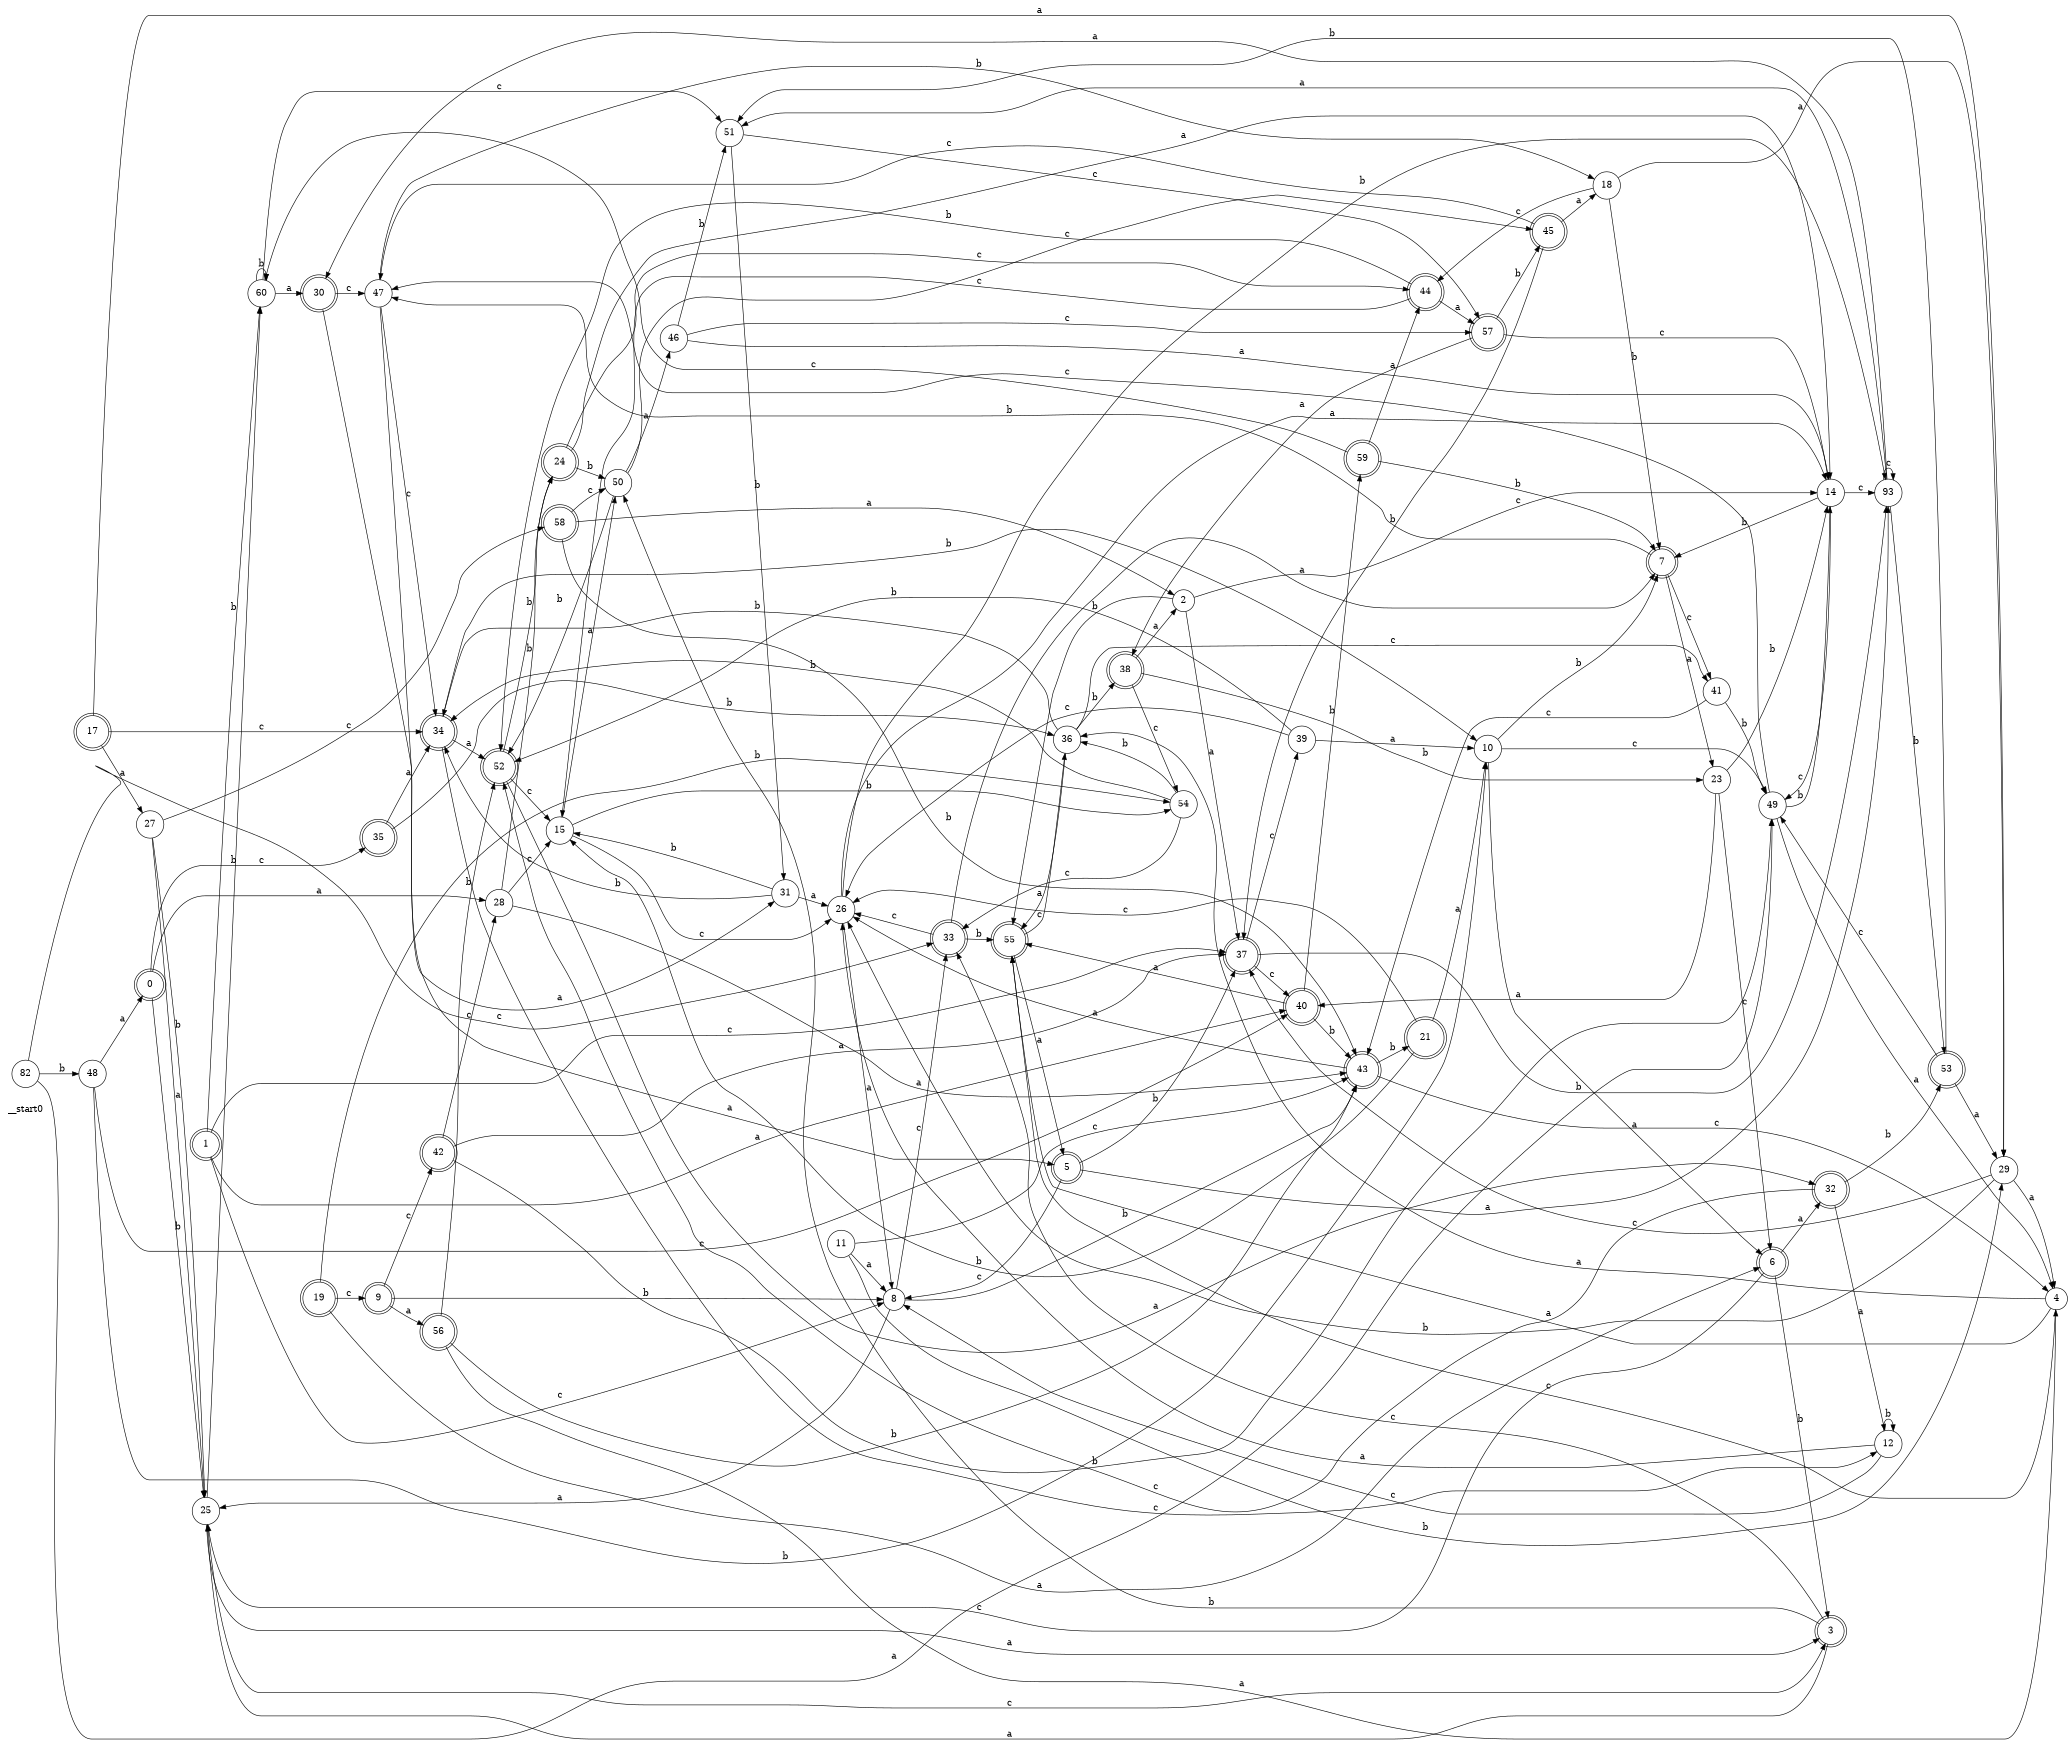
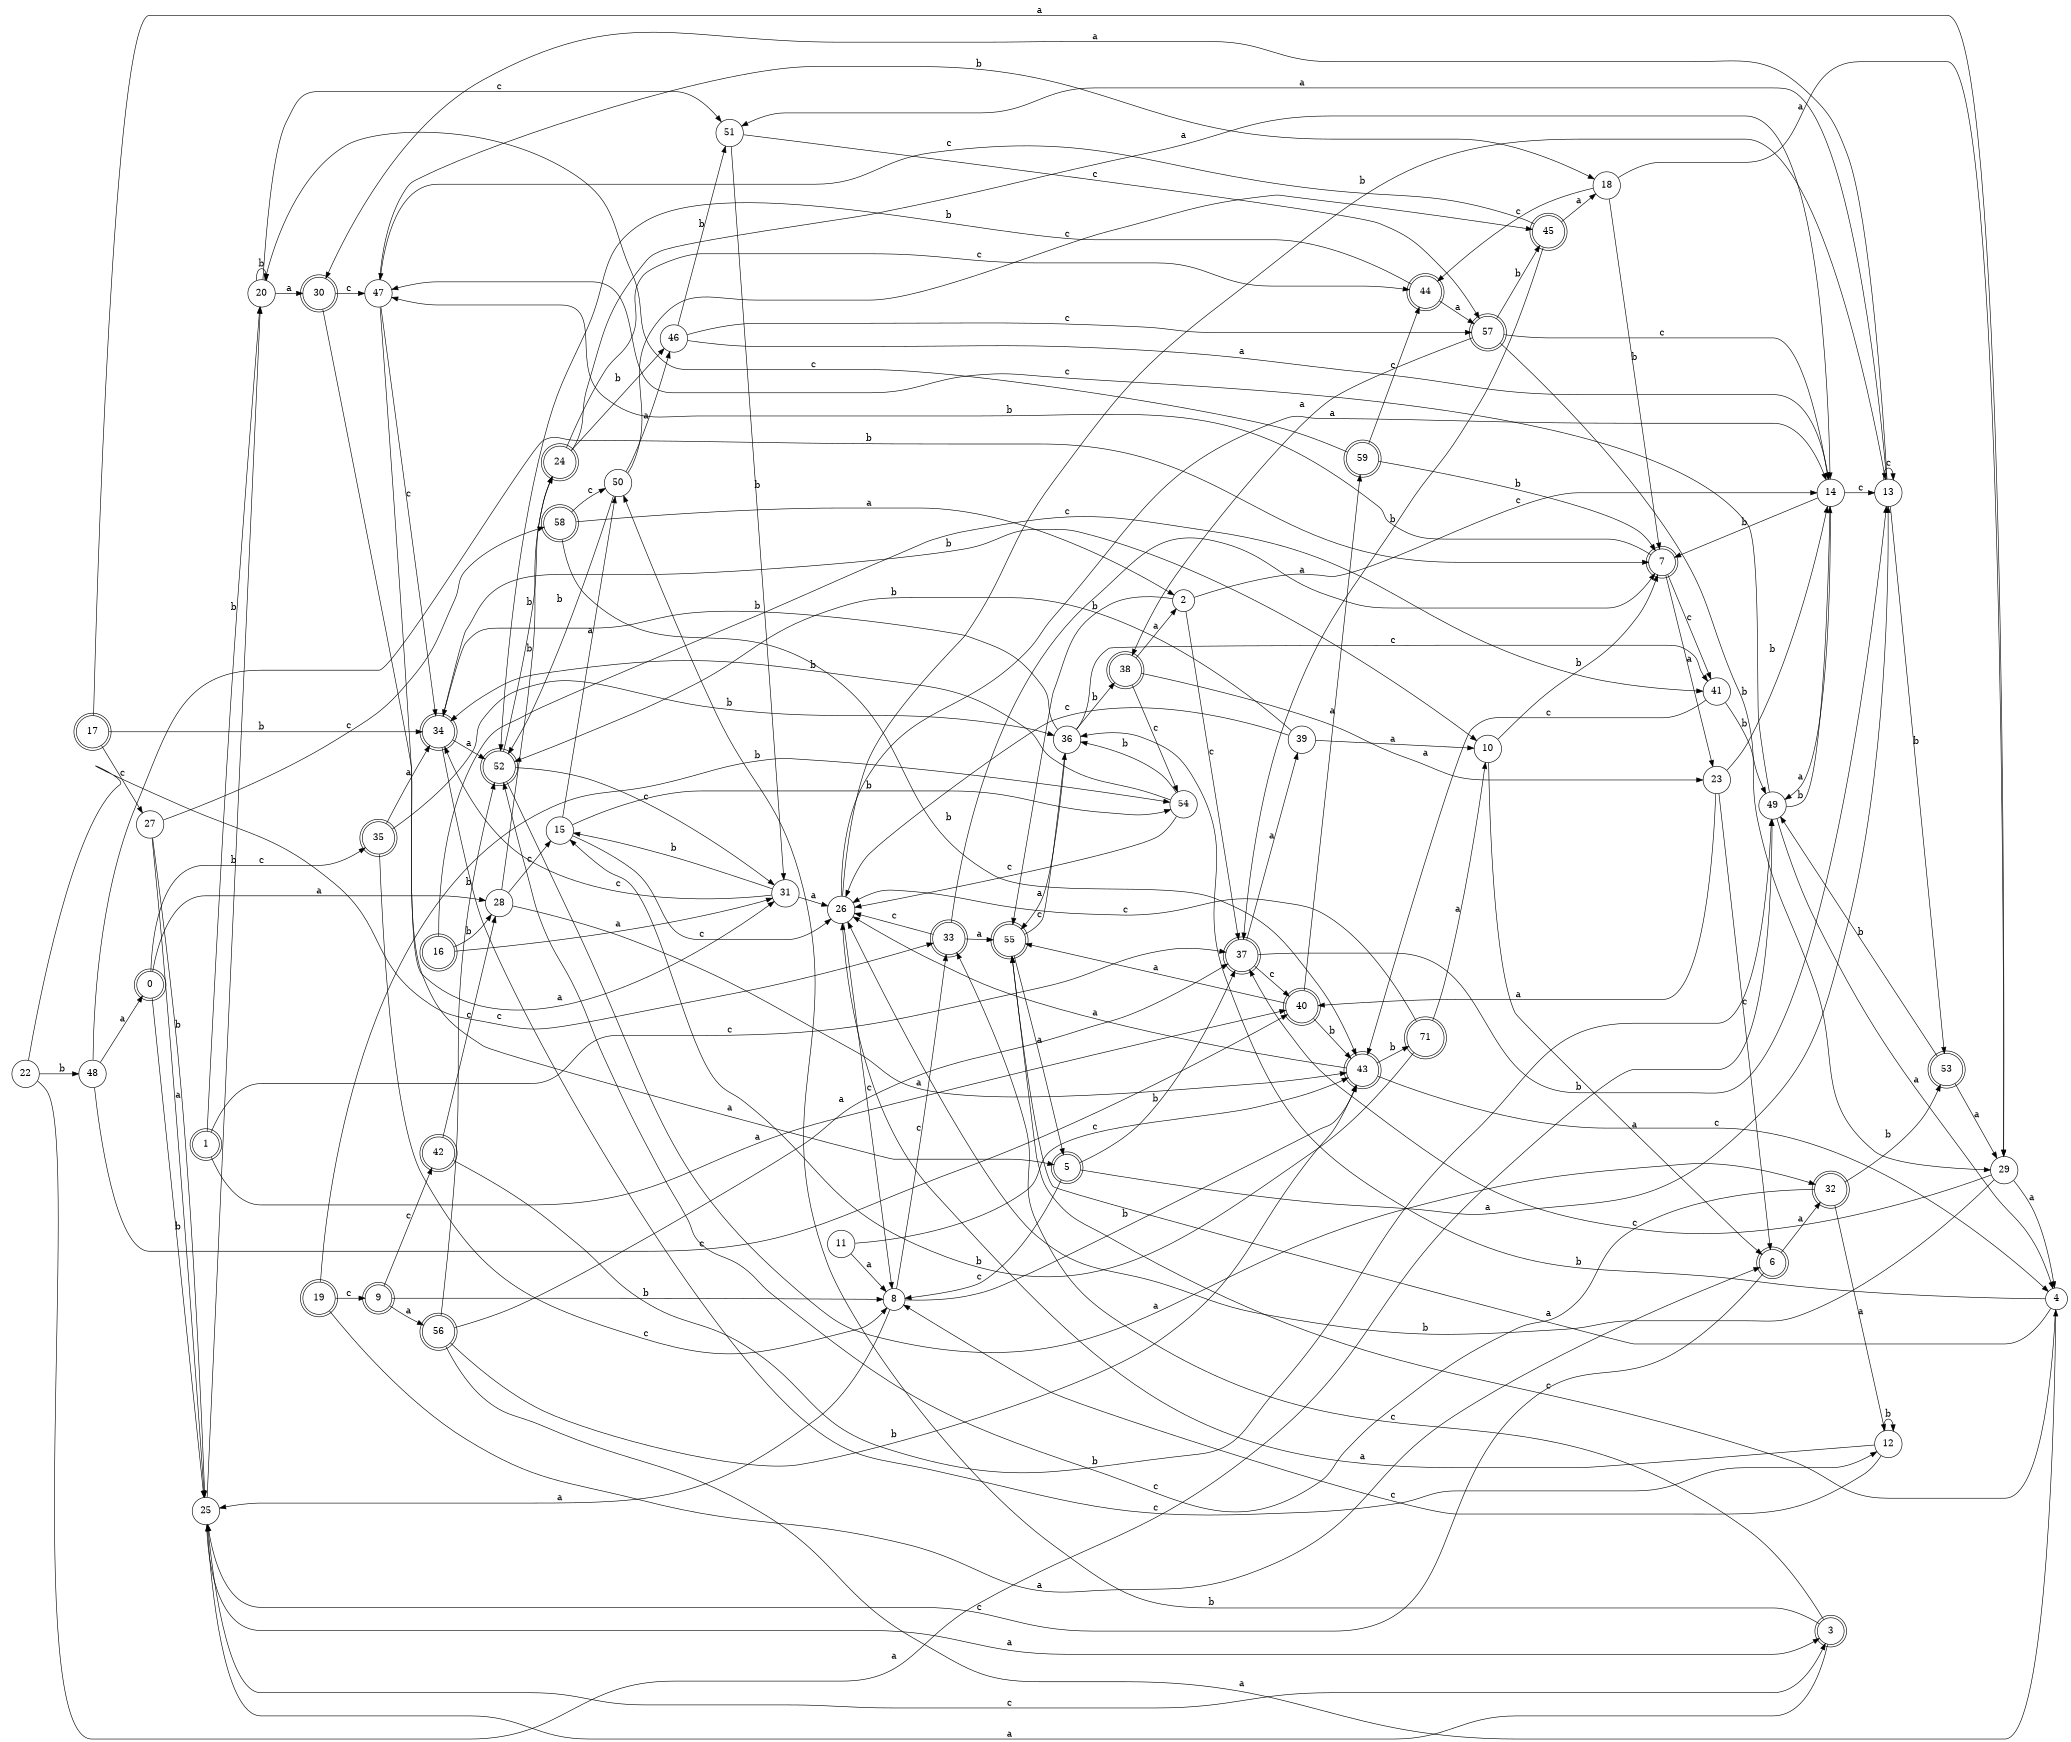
(1817, 39) -> none
(761, 277) -> none
(262, 293) -> (262, 293)
(1393, 366) -> (1393, 366)
(587, 472) -> (618, 399)
(1888, 493) -> (1888, 493)
(1332, 711) -> (1332, 711)
(262, 727) -> (262, 727)
(1641, 749) -> none
(1211, 752) -> (1211, 752)
(1425, 753) -> (1425, 753)
(123, 774) -> (123, 774)
(1800, 777) -> (1800, 777)
(528, 797) -> (650, 805)
(1272, 836) -> (1272, 836)
(1084, 878) -> (1032, 871)
(618, 884) -> (618, 884)
(1861, 933) -> (1861, 933)
(979, 935) -> (979, 935)
none -> (439, 953)
(1425, 1038) -> (1425, 1038)
(837, 1053) -> (829, 1125)
(26, 1074) -> (26, 1074)
(869, 1088) -> (869, 1088)
(26, 1110) -> none
(1579, 1263) -> (1579, 1263)
(462, 1429) -> (483, 1260)
(1801, 1444) -> none
(1491, 1543) -> (1753, 775)
(842, 1556) -> (673, 441)
